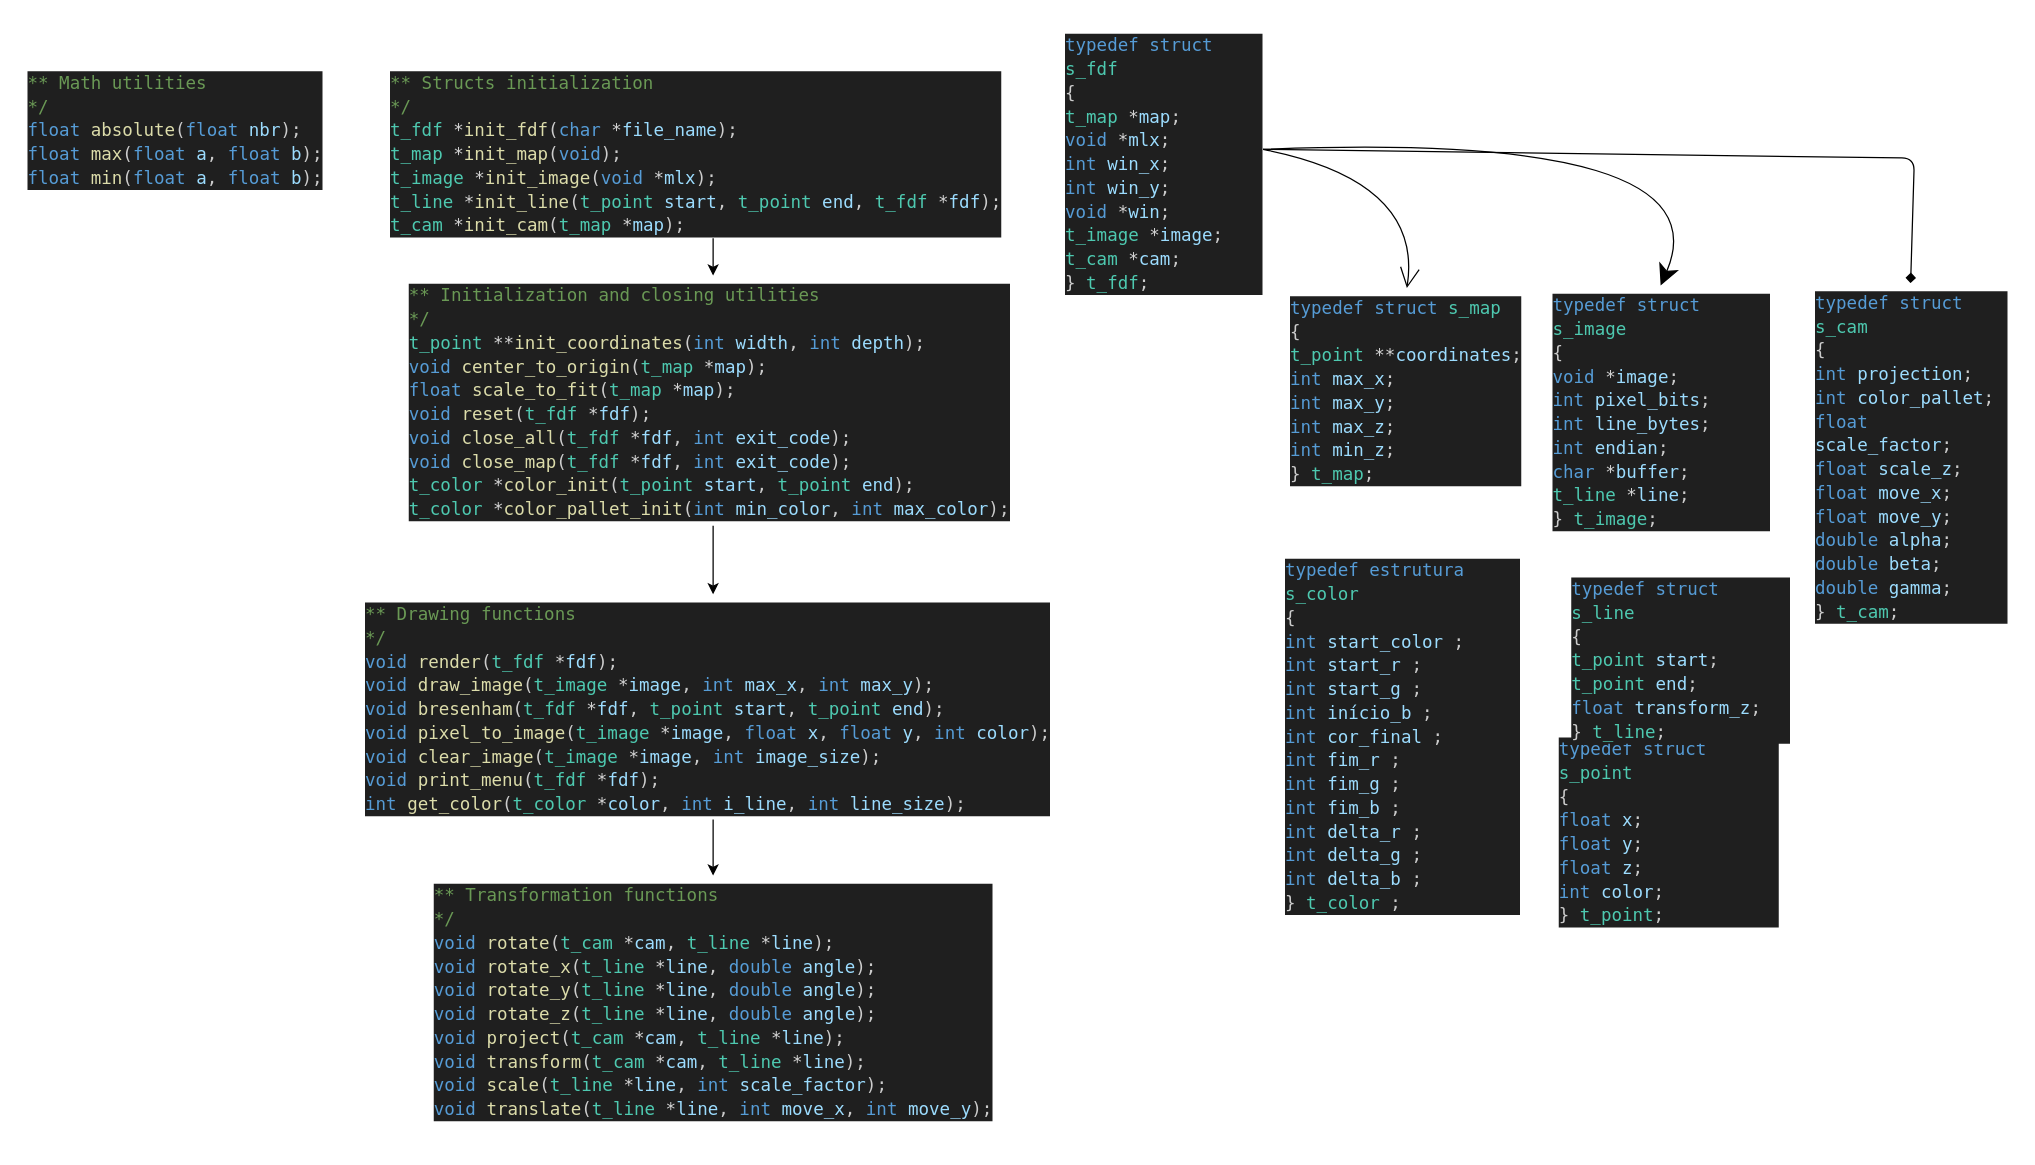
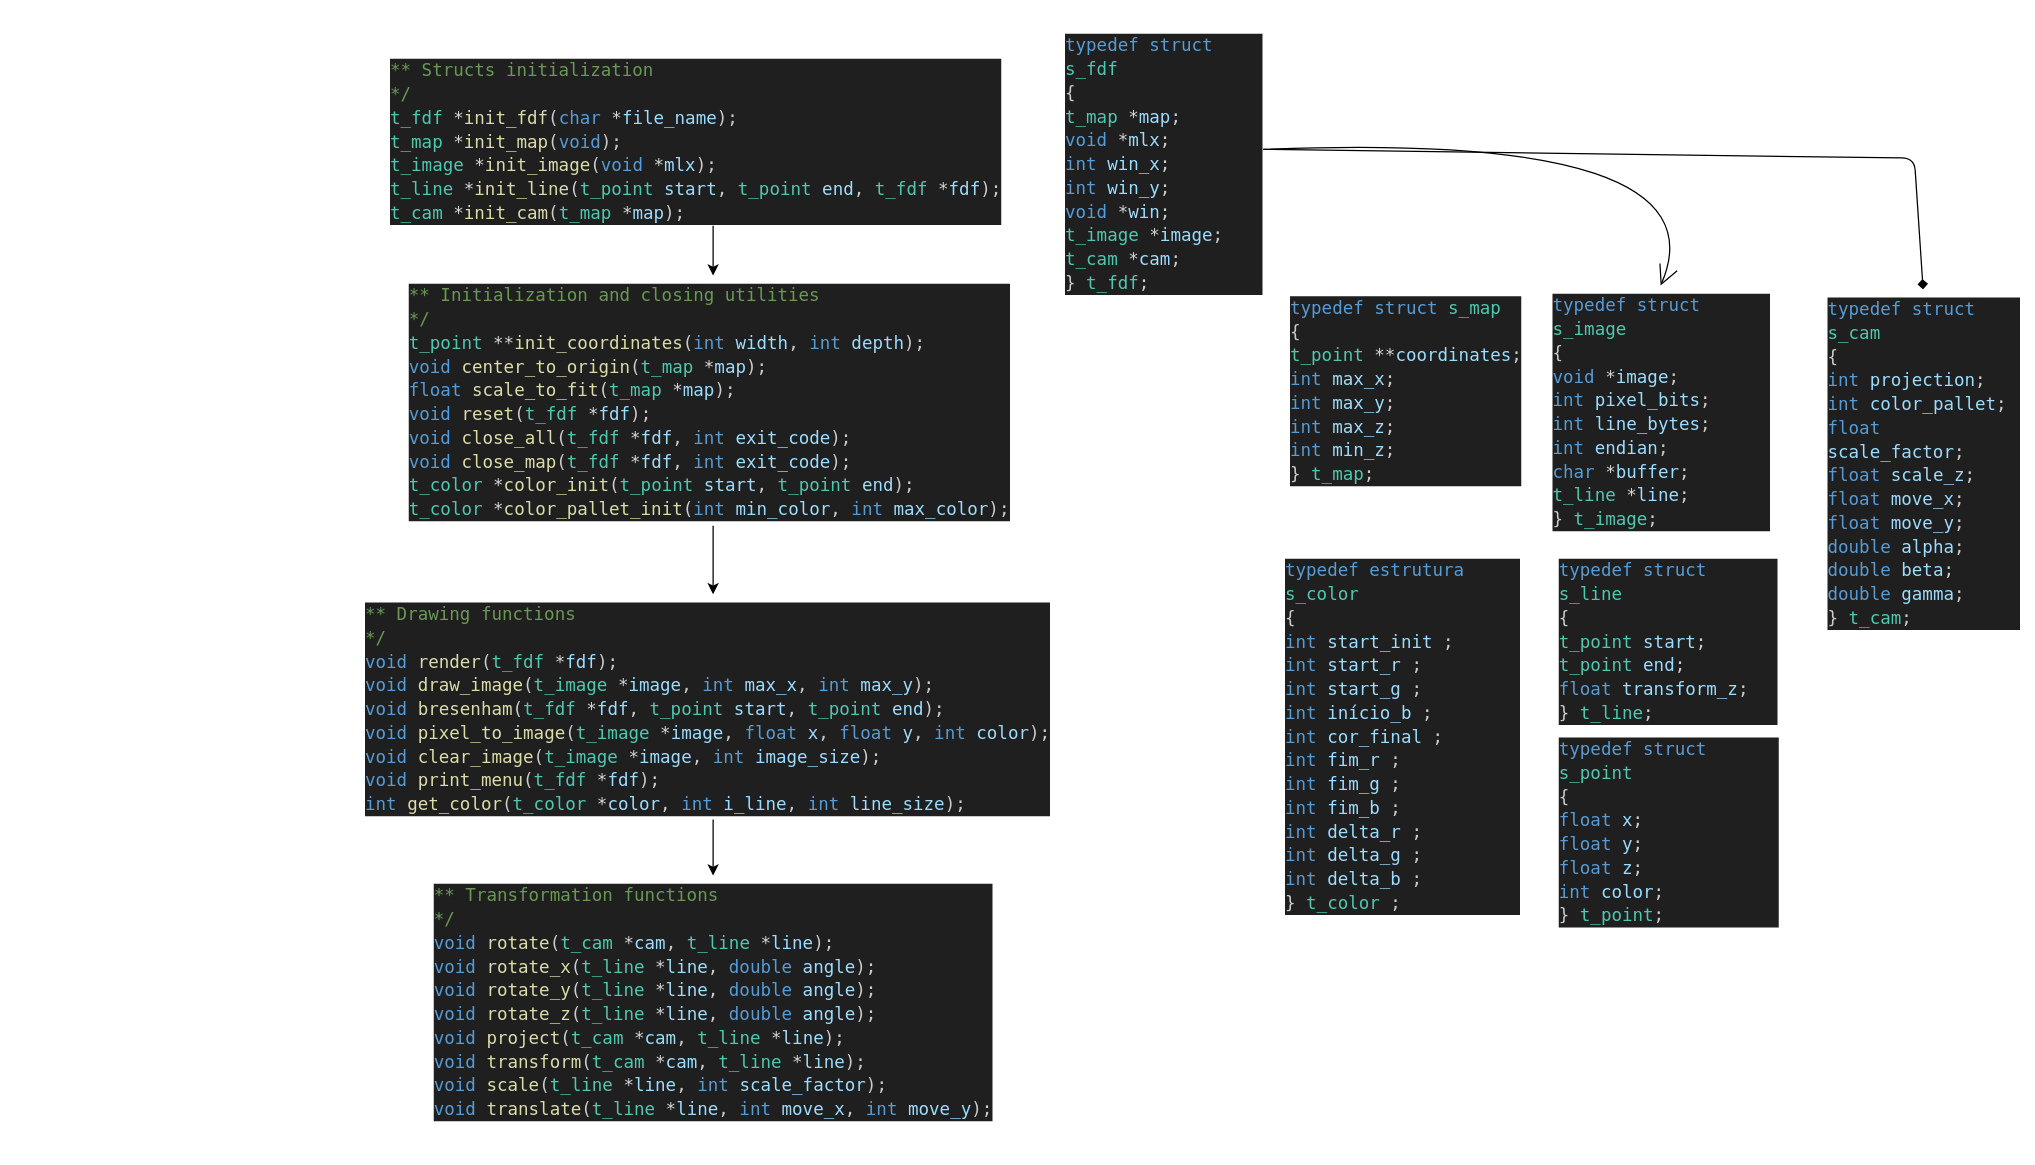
(194, 138) -> none
(713, 151) -> (713, 138)
(1622, 181) -> (1614, 182)
(1369, 191) -> none
(1911, 453) -> (1923, 459)
(1680, 653) -> (1668, 634)
(1385, 685) -> (1385, 685)
